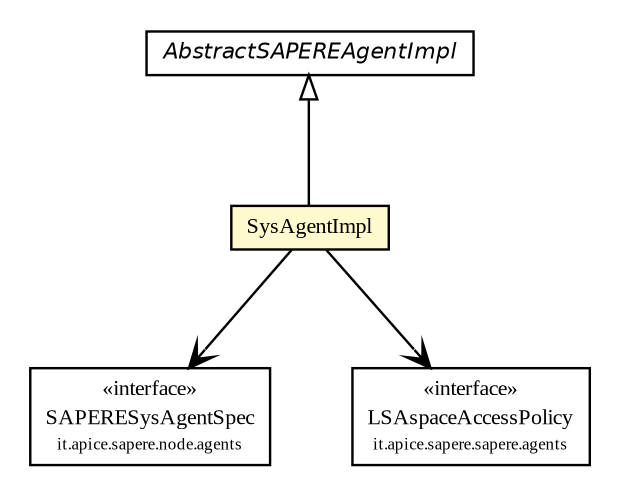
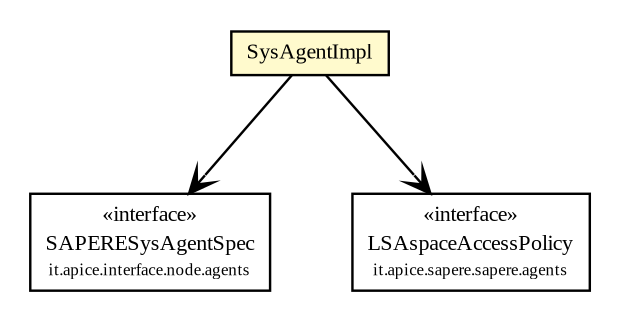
(309, 53) -> none
(150, 444) -> (150, 270)
